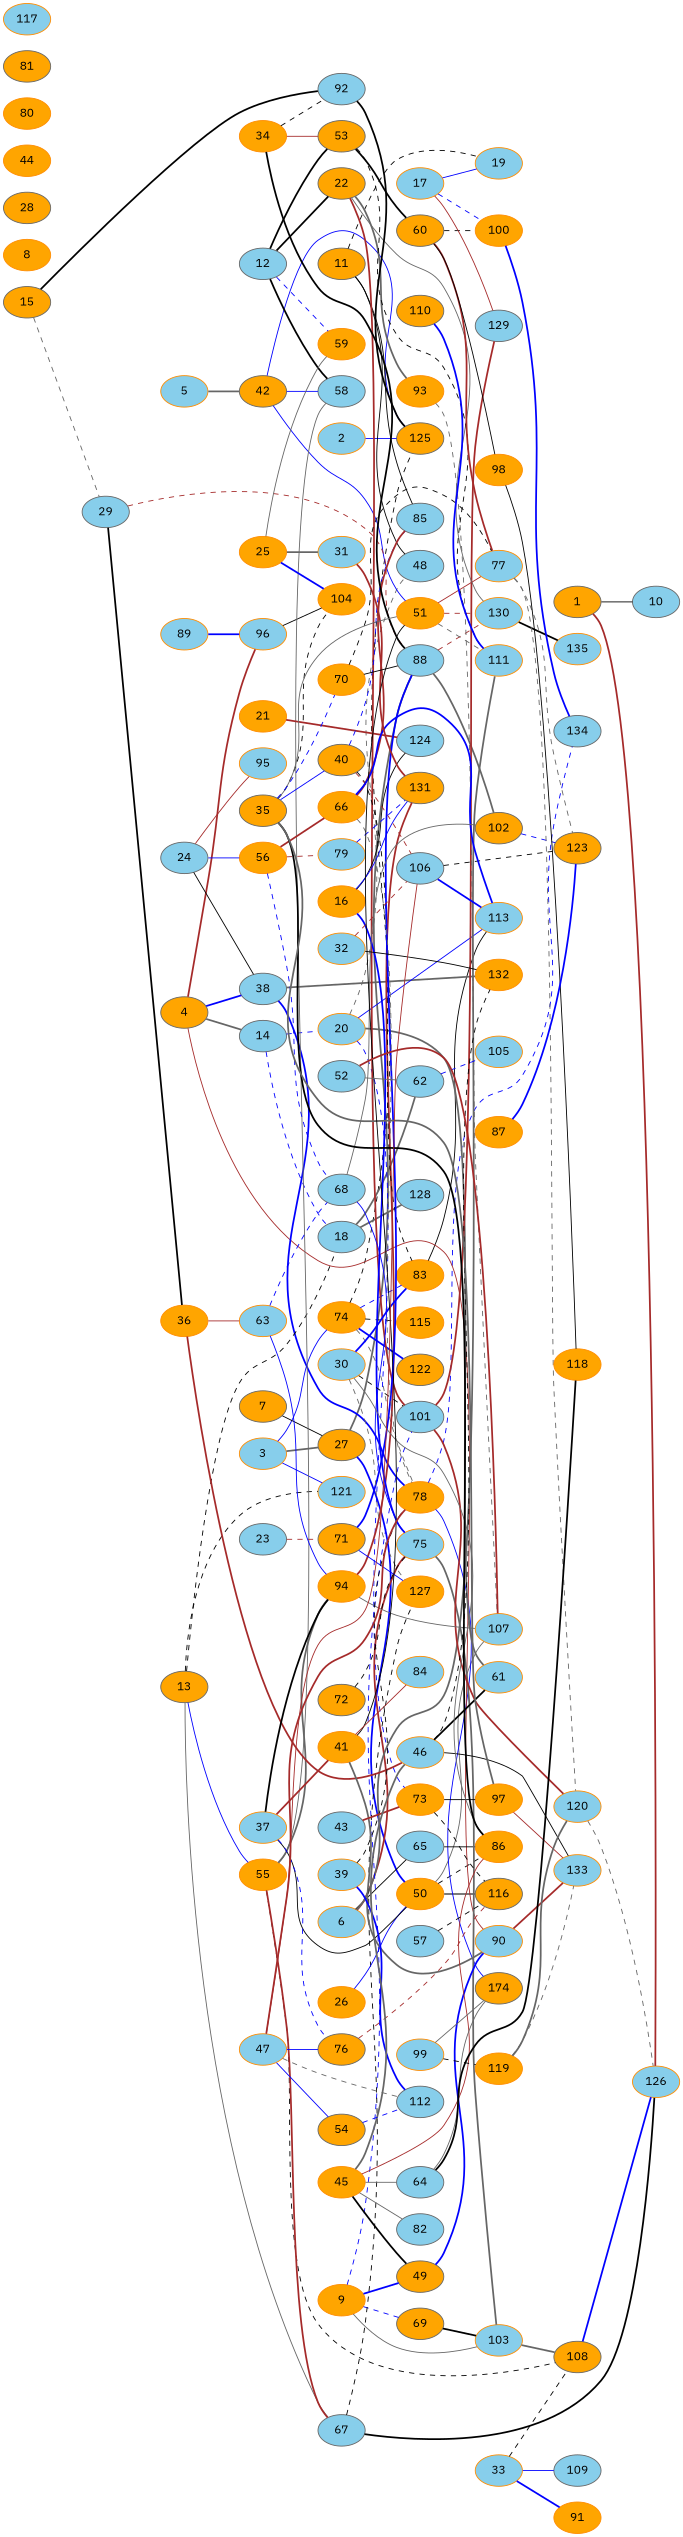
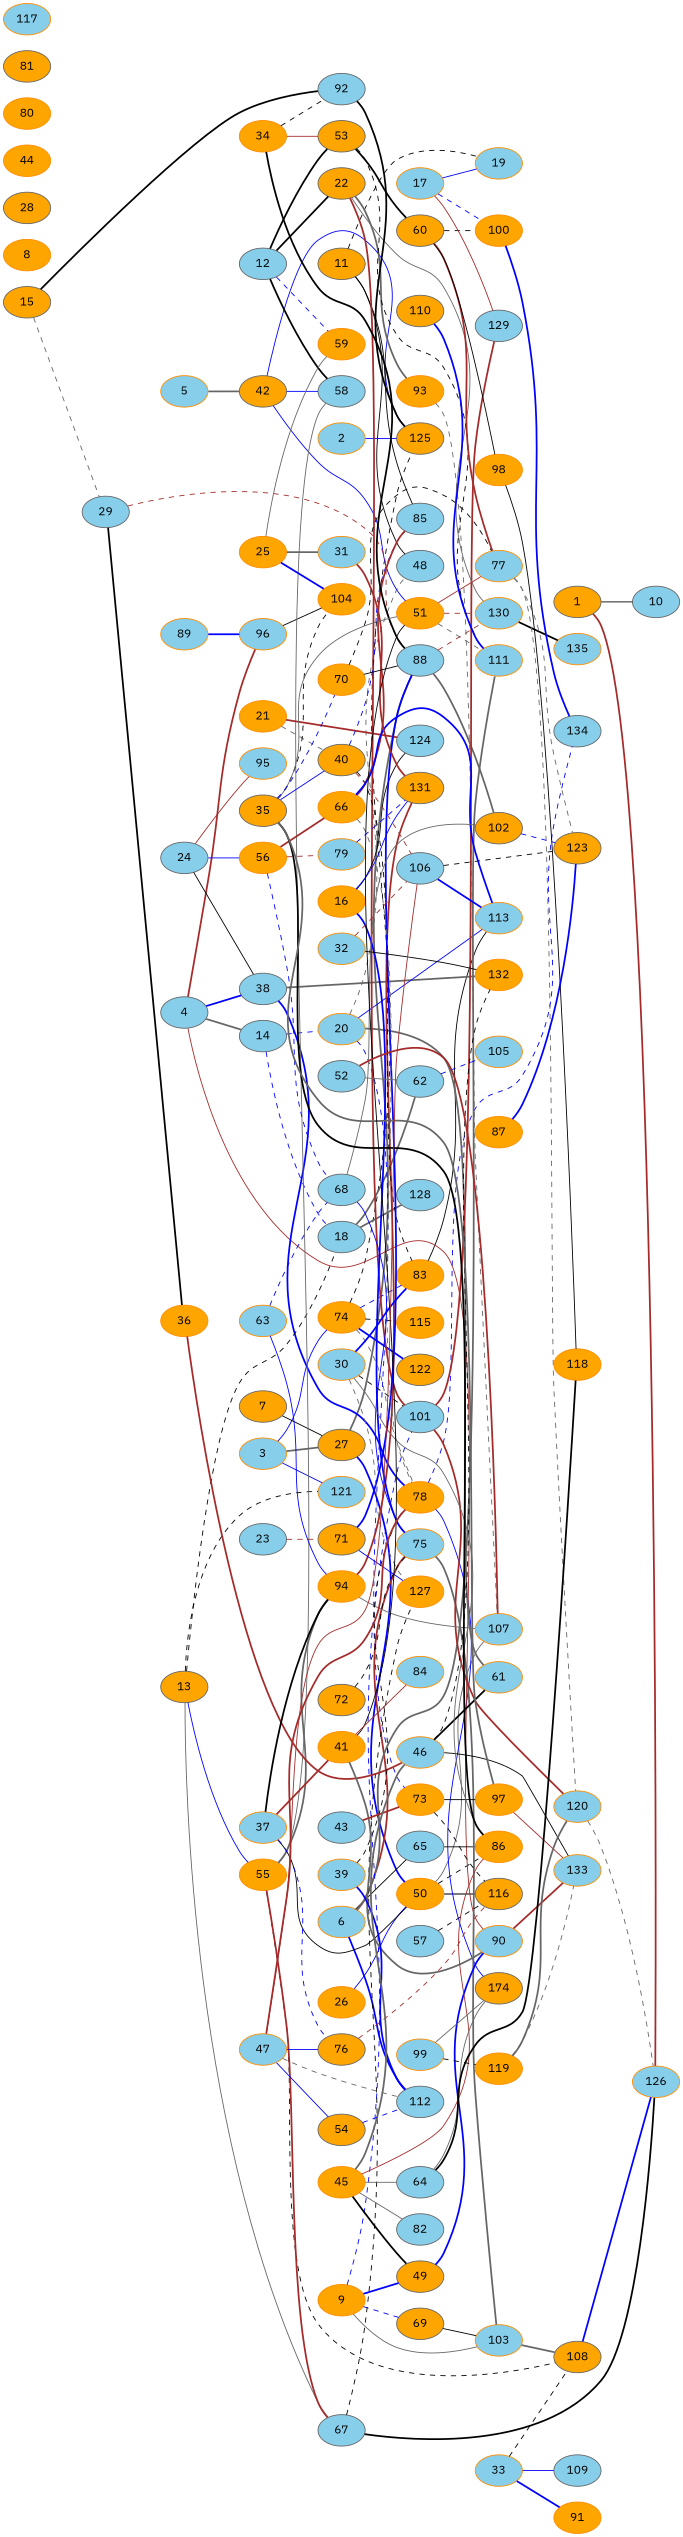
none -> (307, 741)
(184, 1013) -> (184, 1013)
(224, 1321) -> none
none -> (375, 2015)
(459, 2332) -> (459, 2332)
